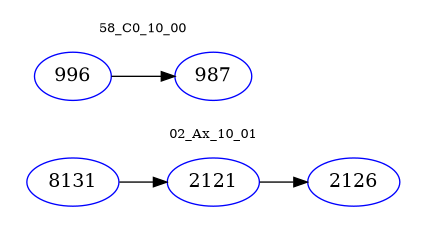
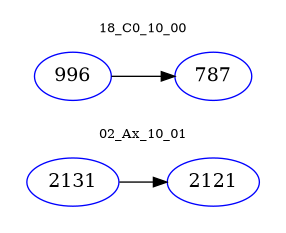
(143, 29) -> (143, 29)
(213, 76) -> (213, 76)
(73, 182) -> (73, 182)
(354, 182) -> none
